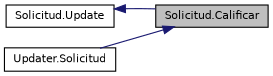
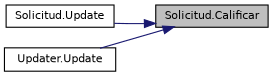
(140, 9) -> (129, 24)
(60, 60) -> (60, 60)
